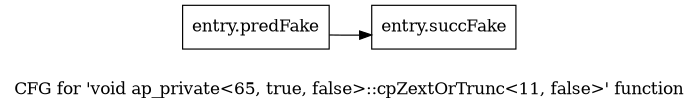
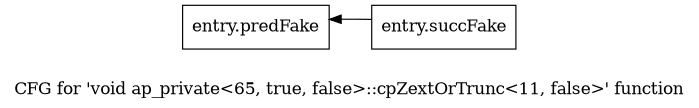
(344, 35) -> (356, 19)
